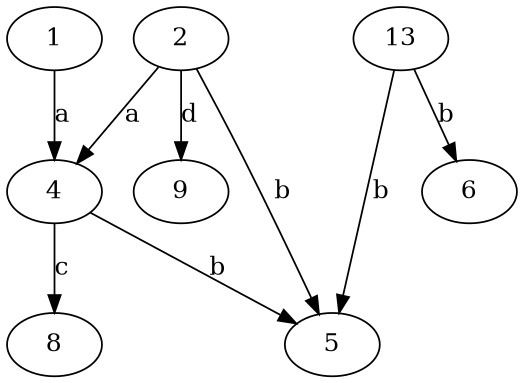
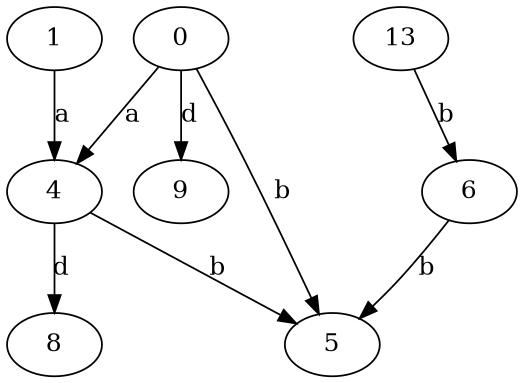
(181, 39) -> (181, 39)
(369, 183) -> (412, 265)
(62, 268) -> (62, 268)
